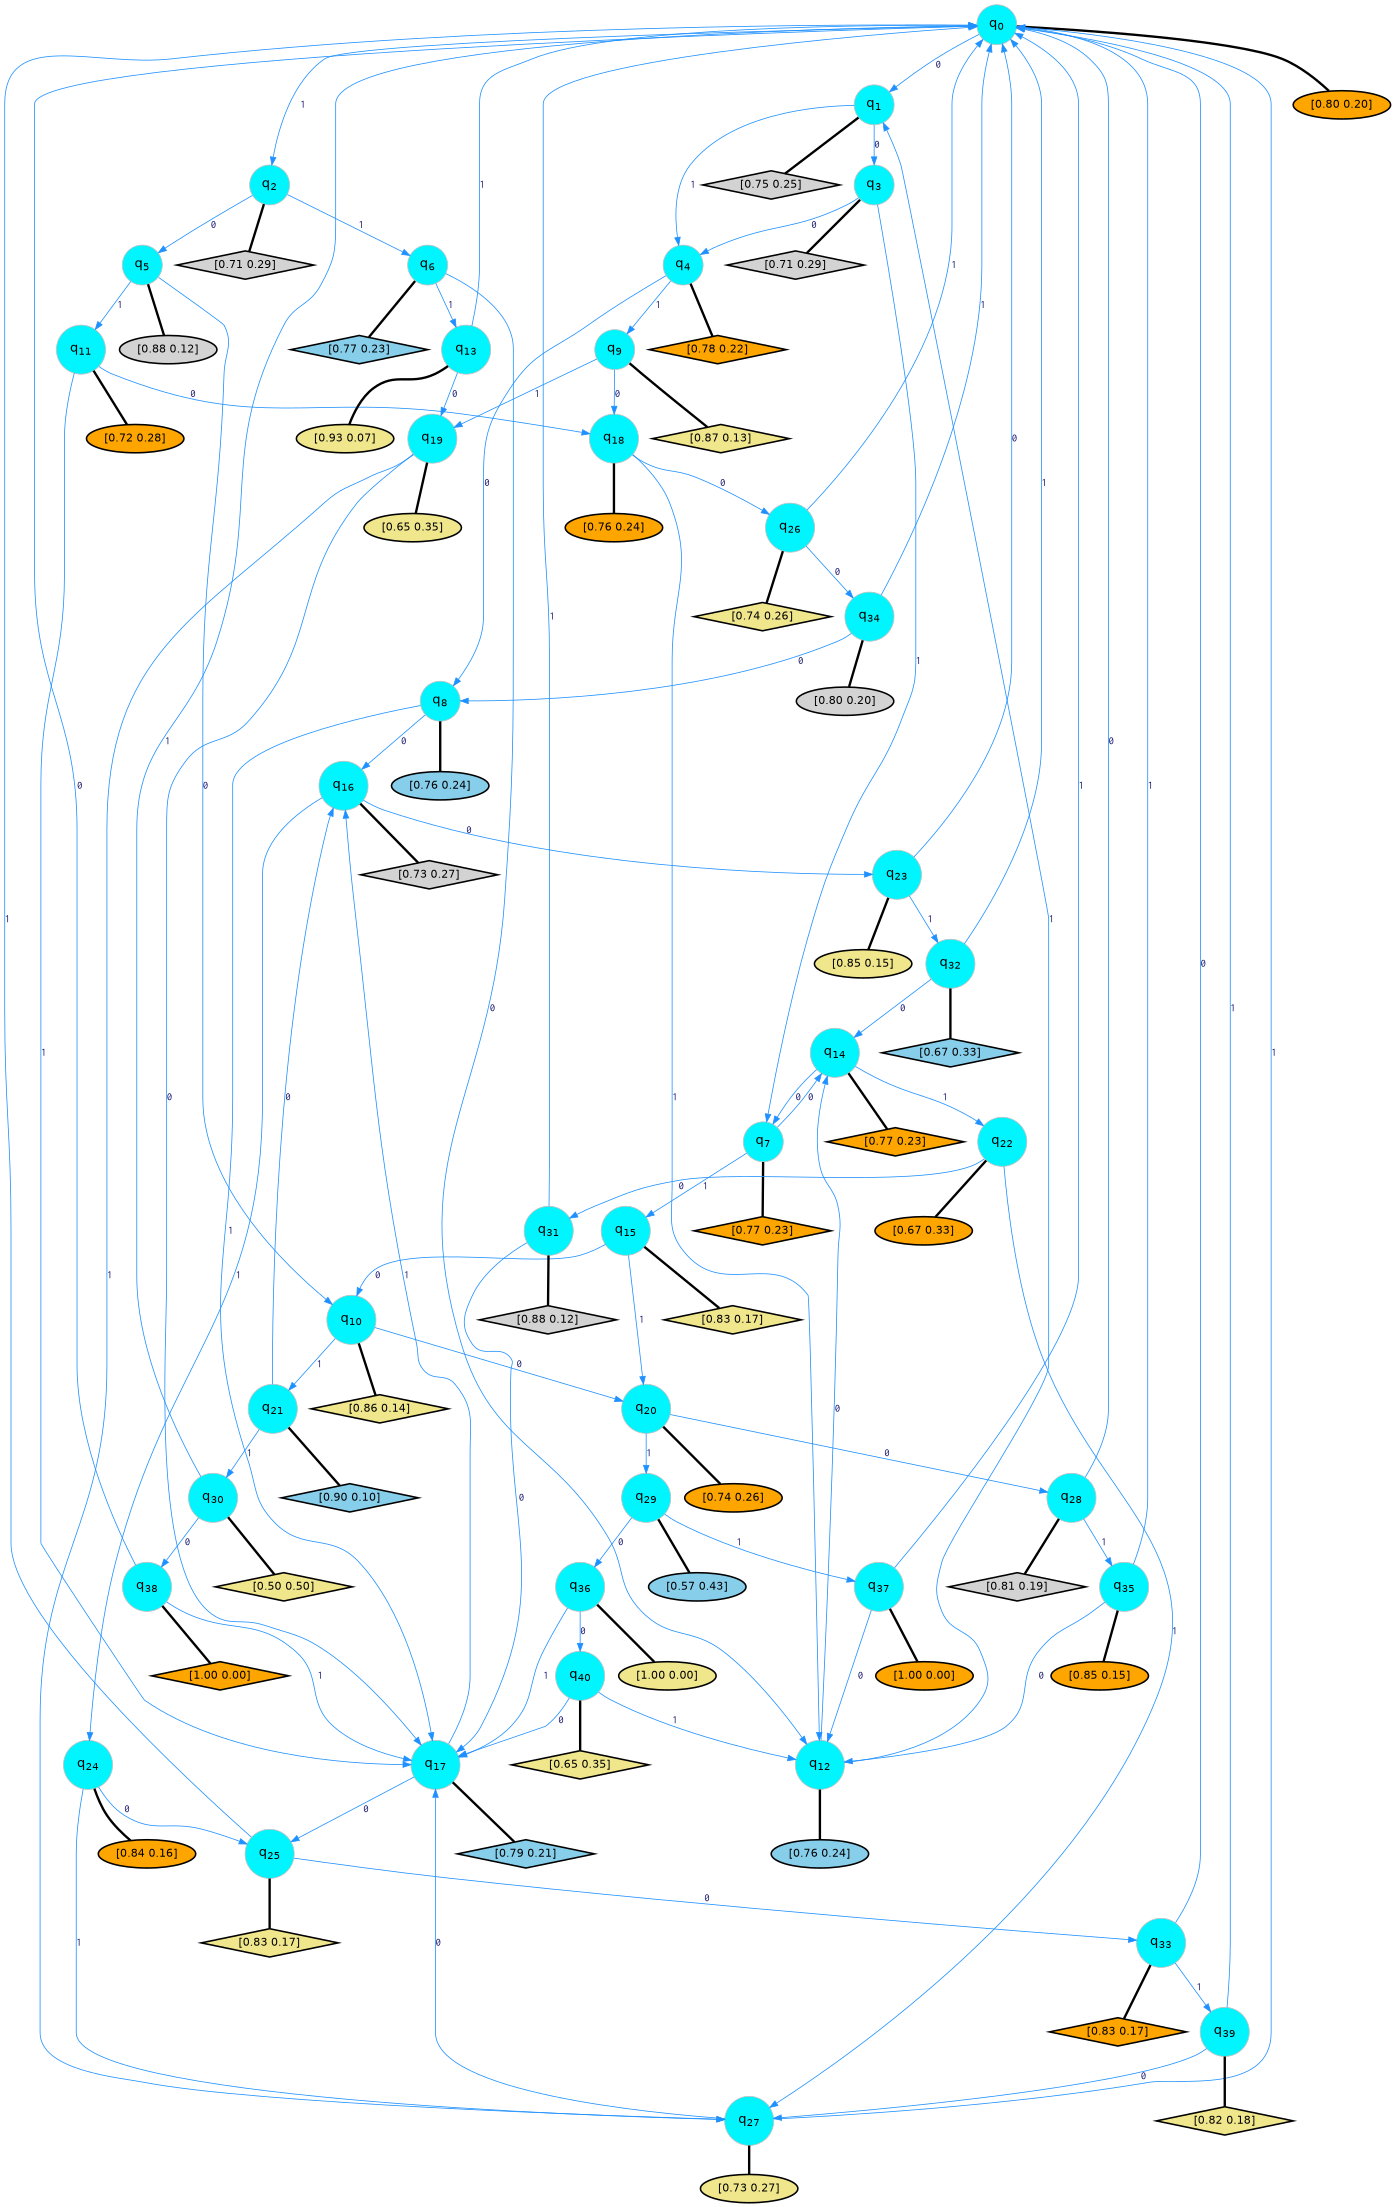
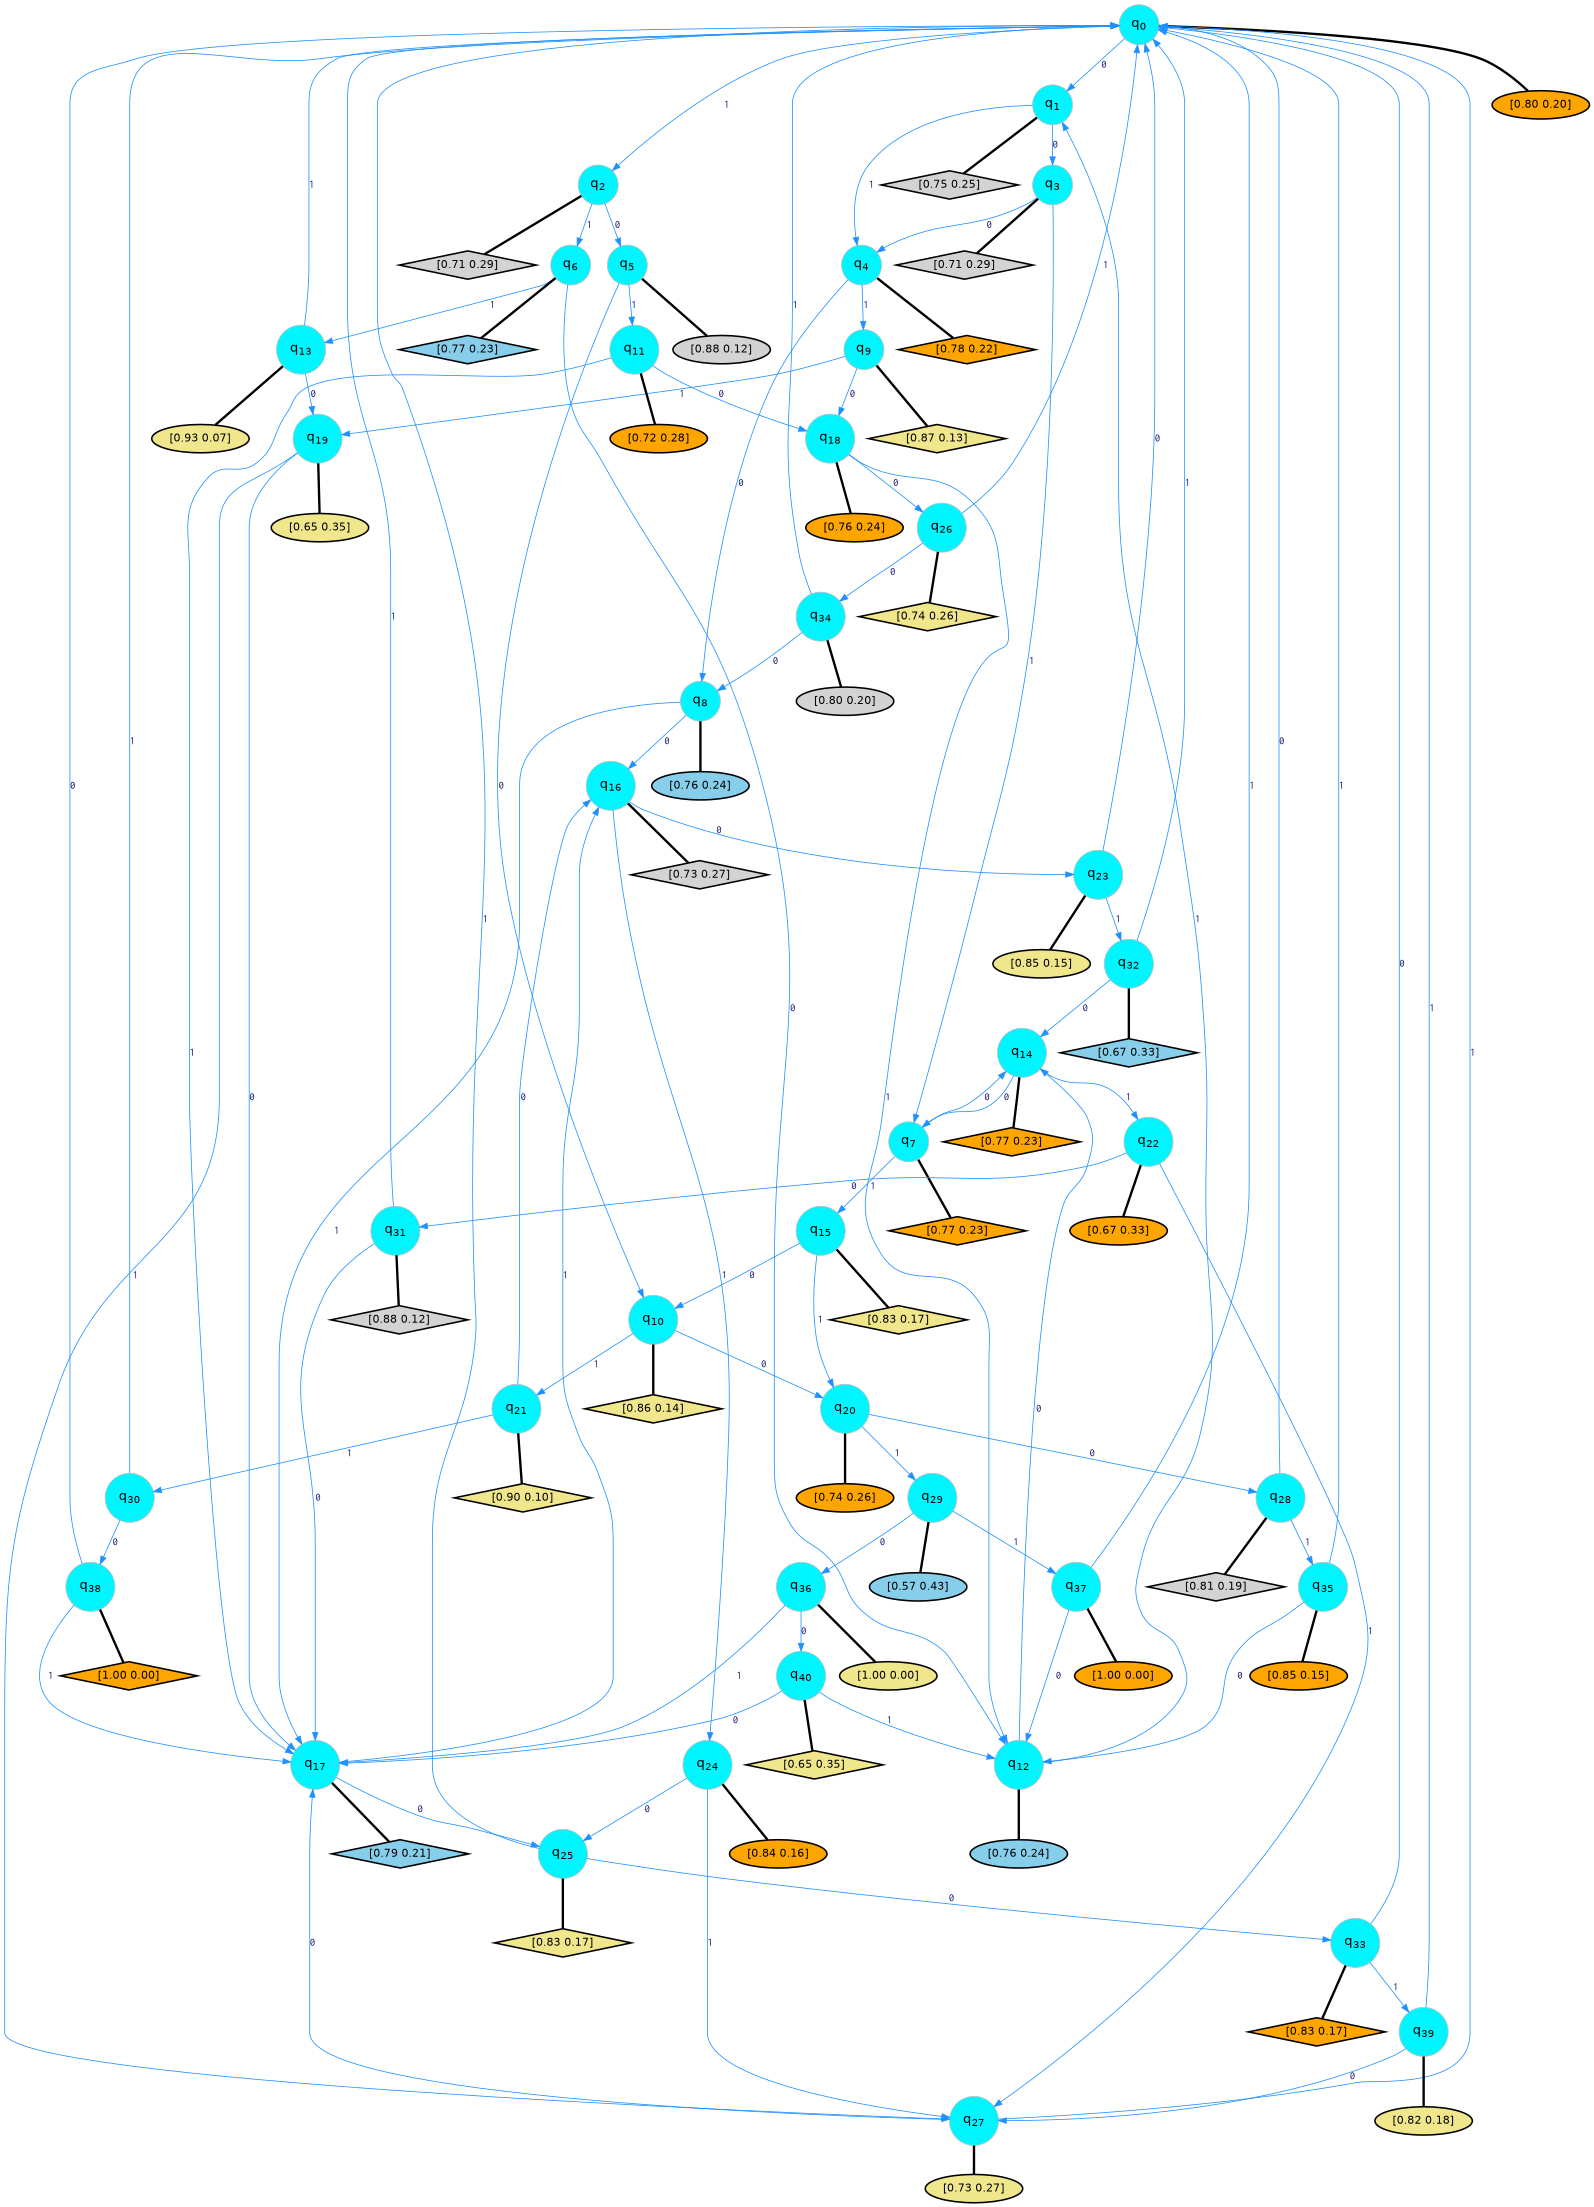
(350, 1498) -> (523, 1498)
(284, 1587) -> none
(1225, 2121) -> (1424, 2121)
